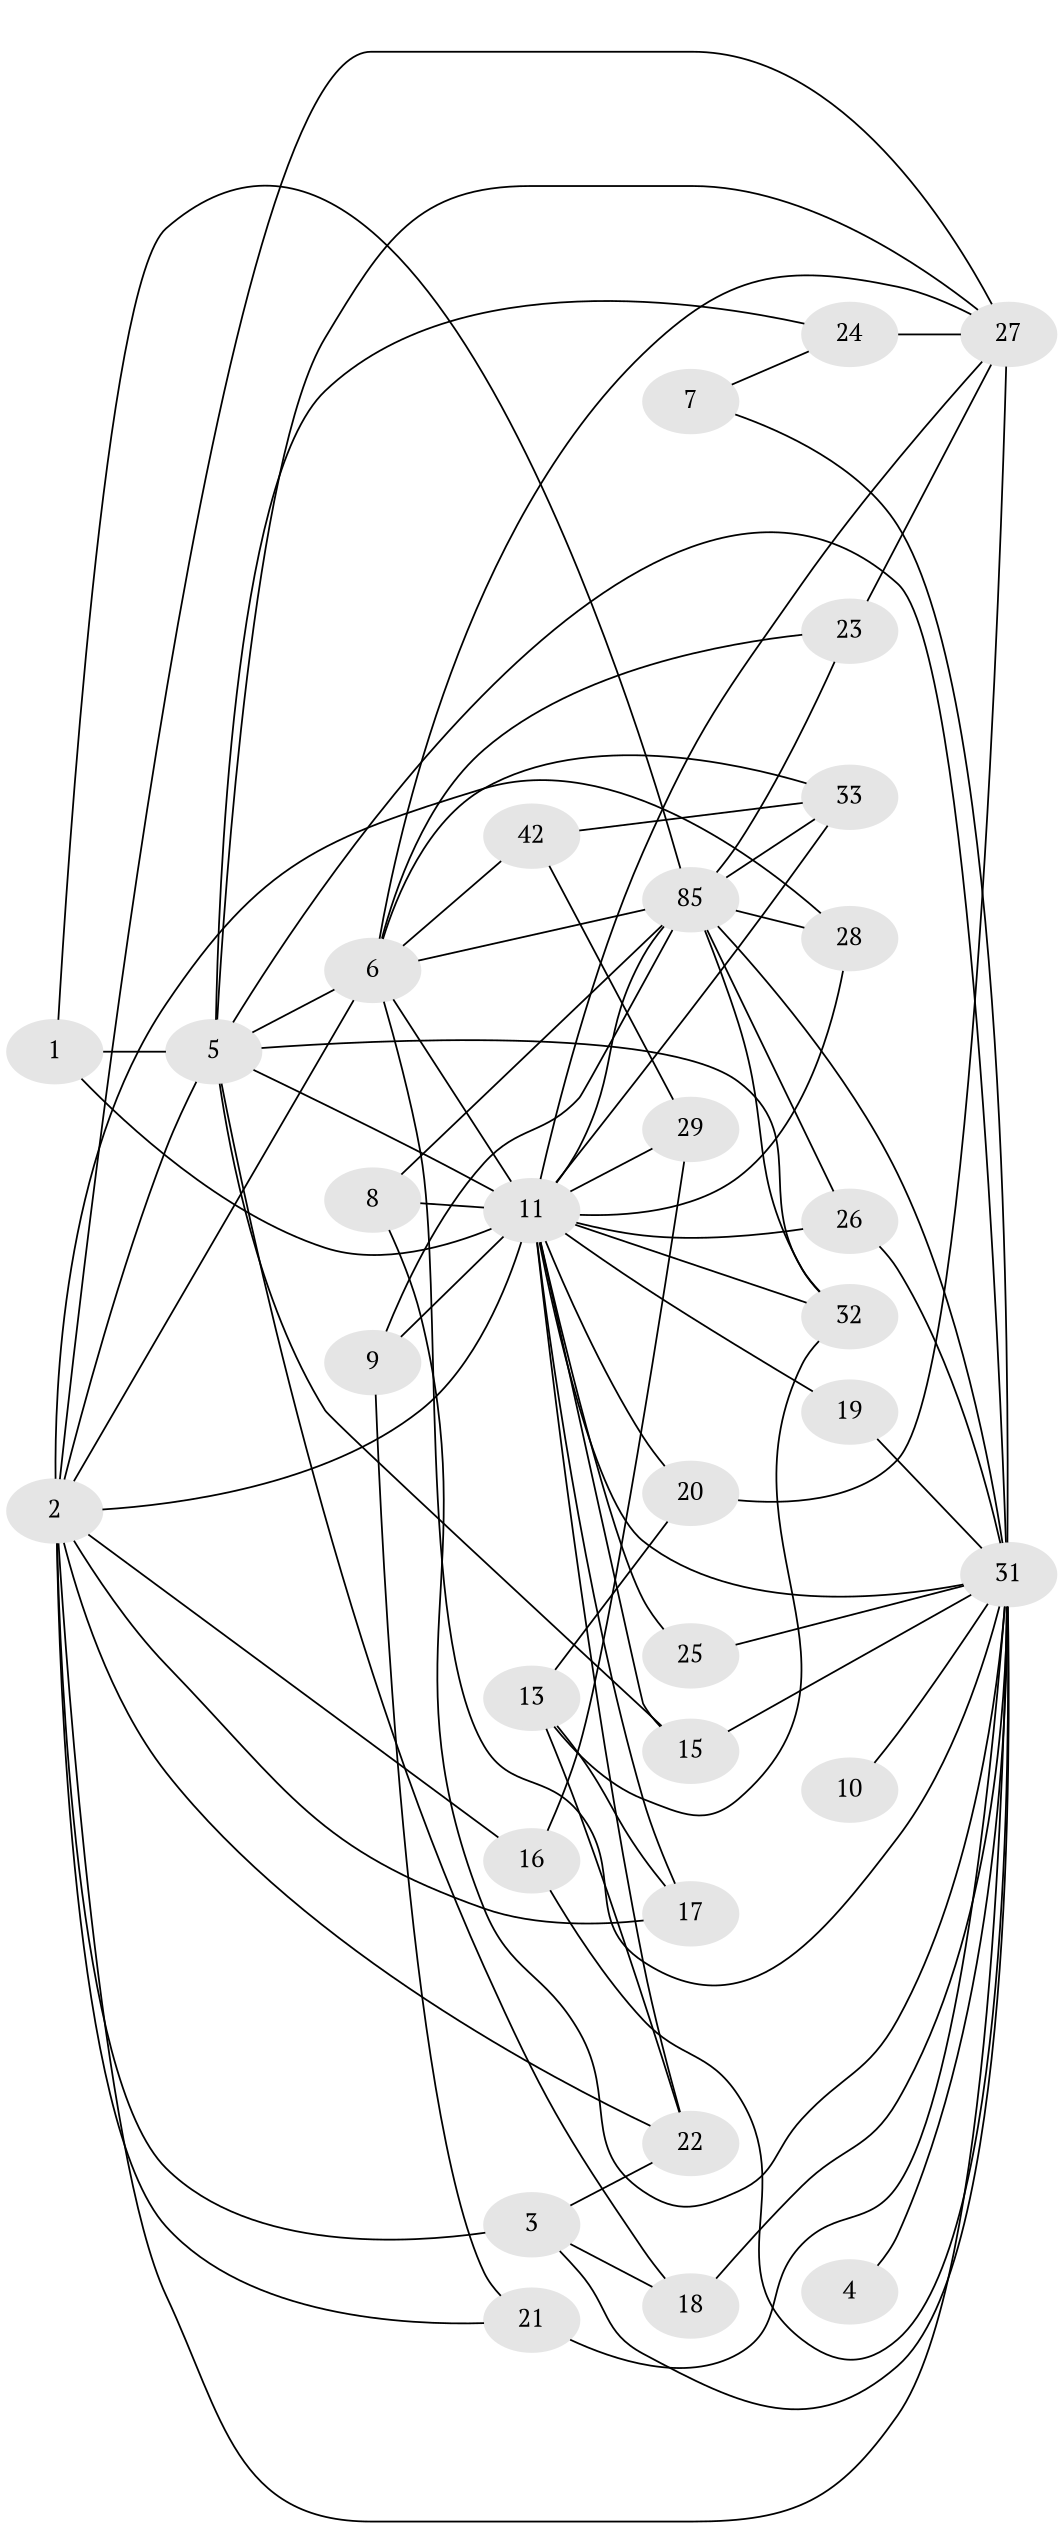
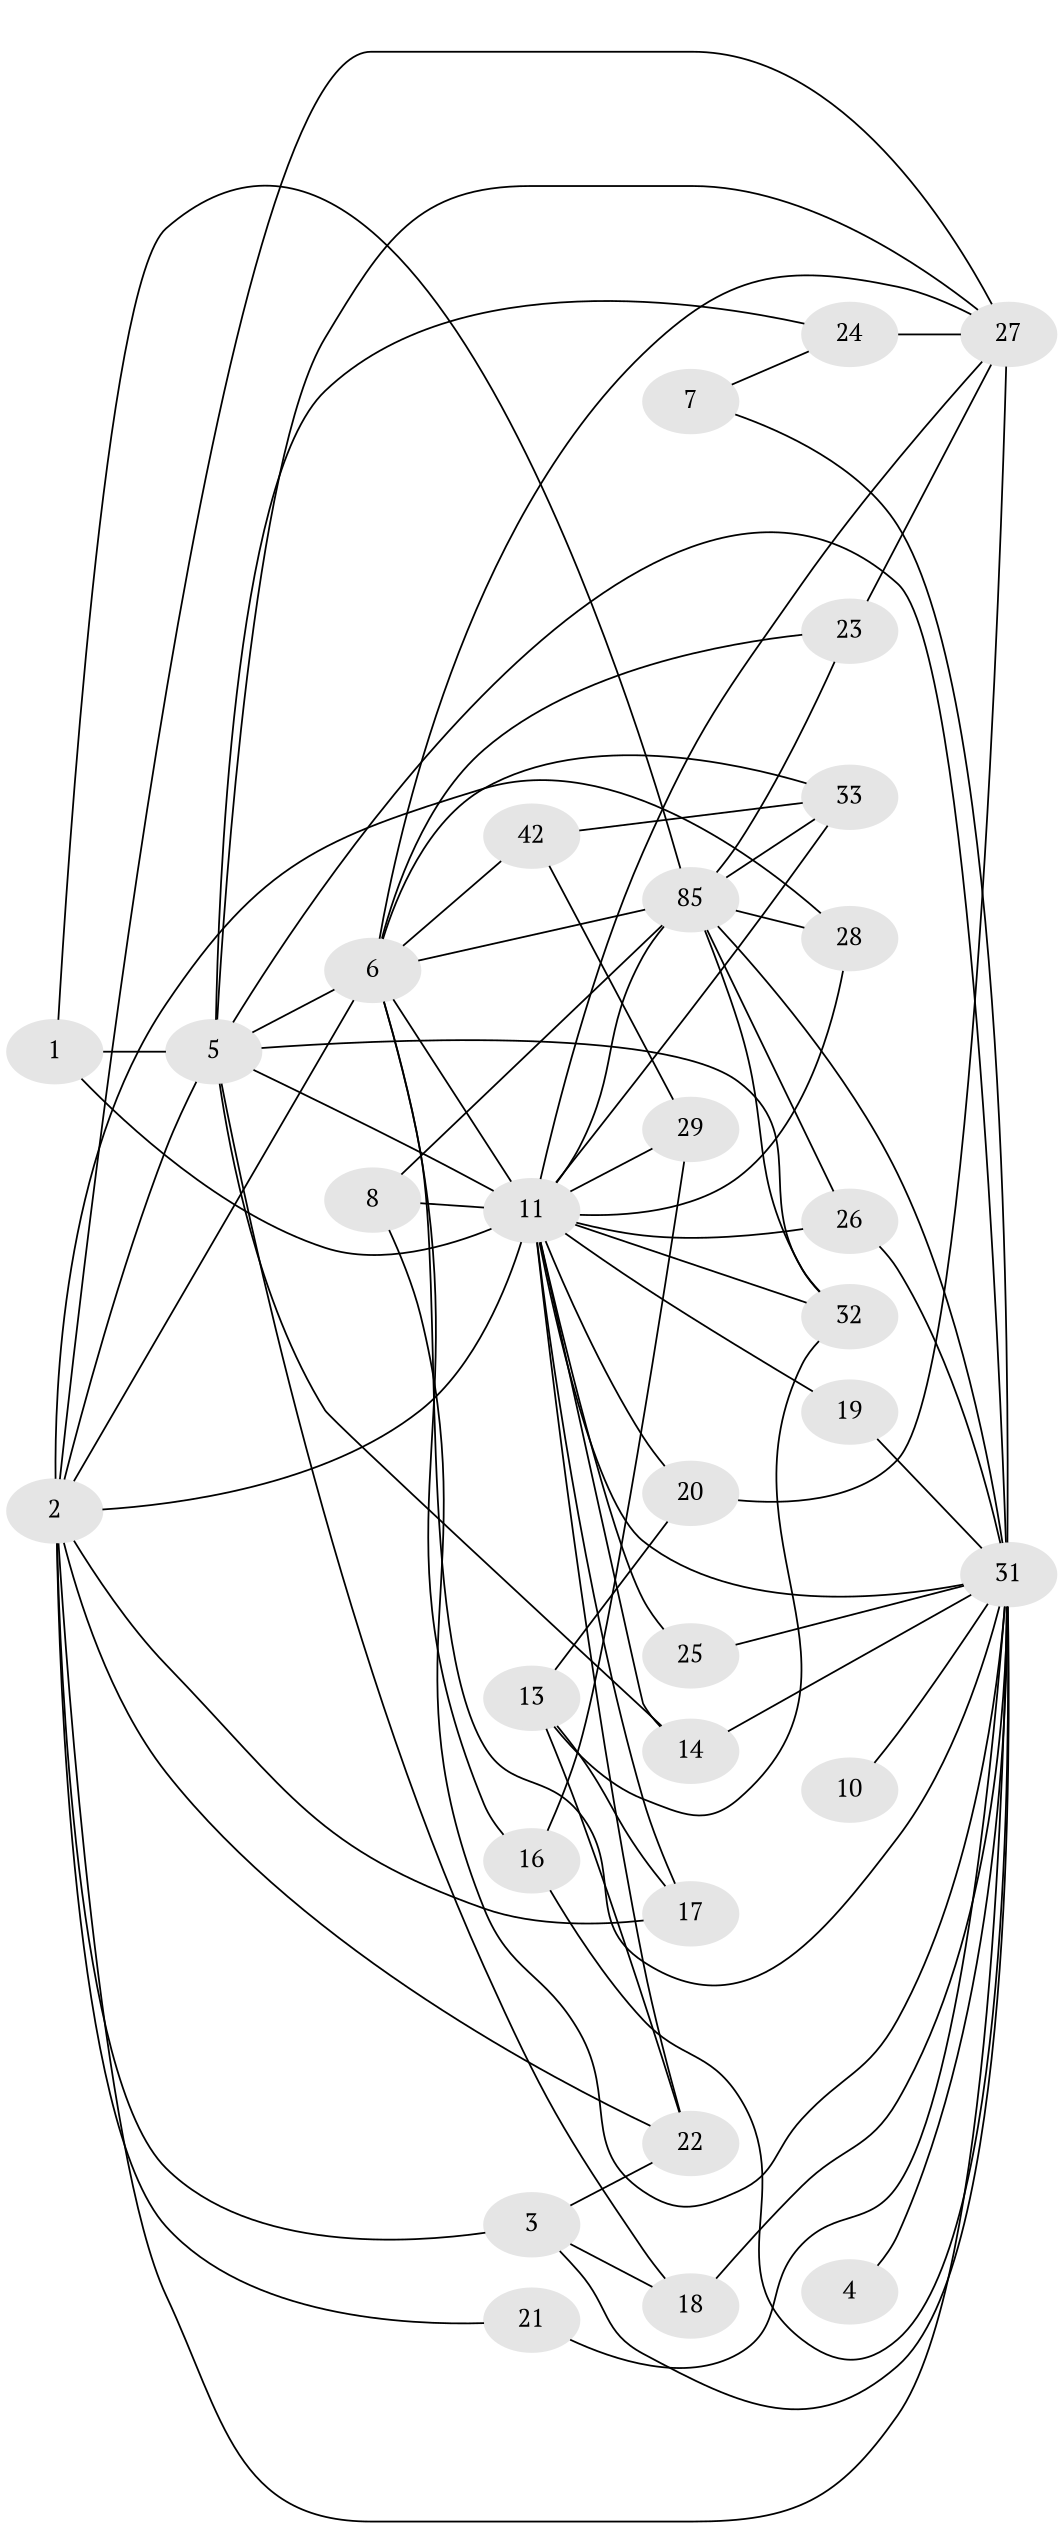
(373, 1363) -> none
(293, 1686) -> (429, 1529)
(691, 1751) -> (691, 1751)
